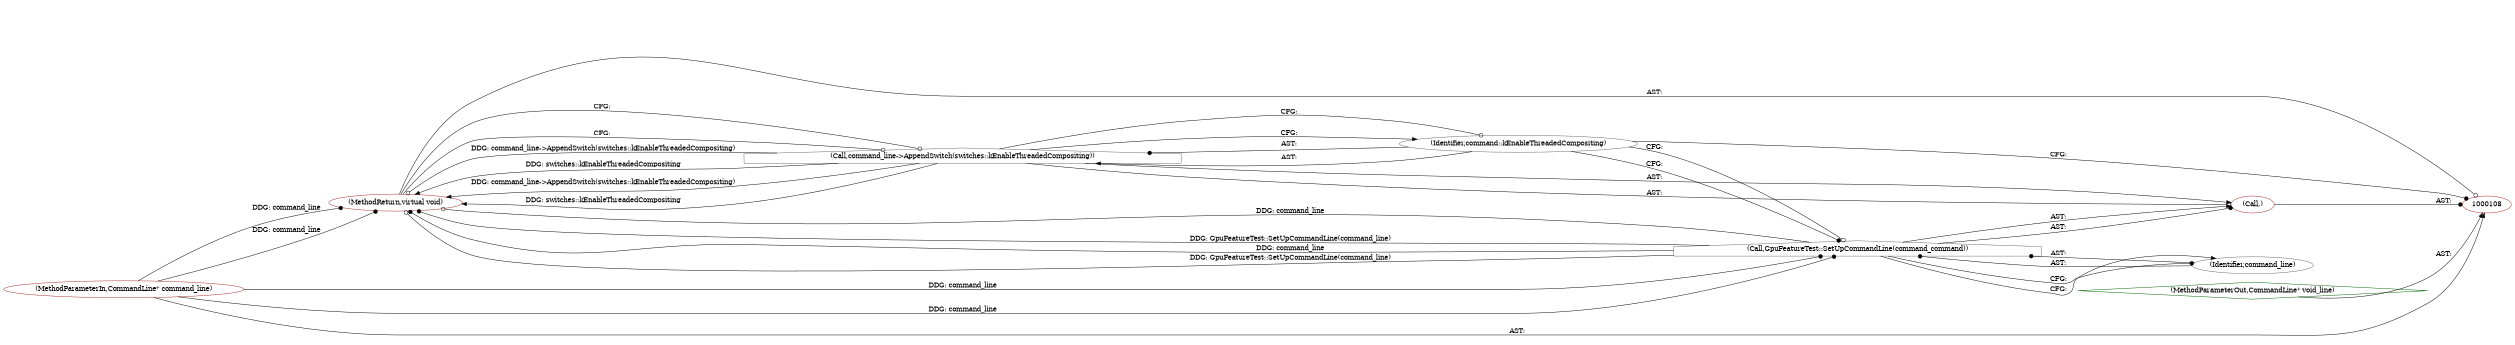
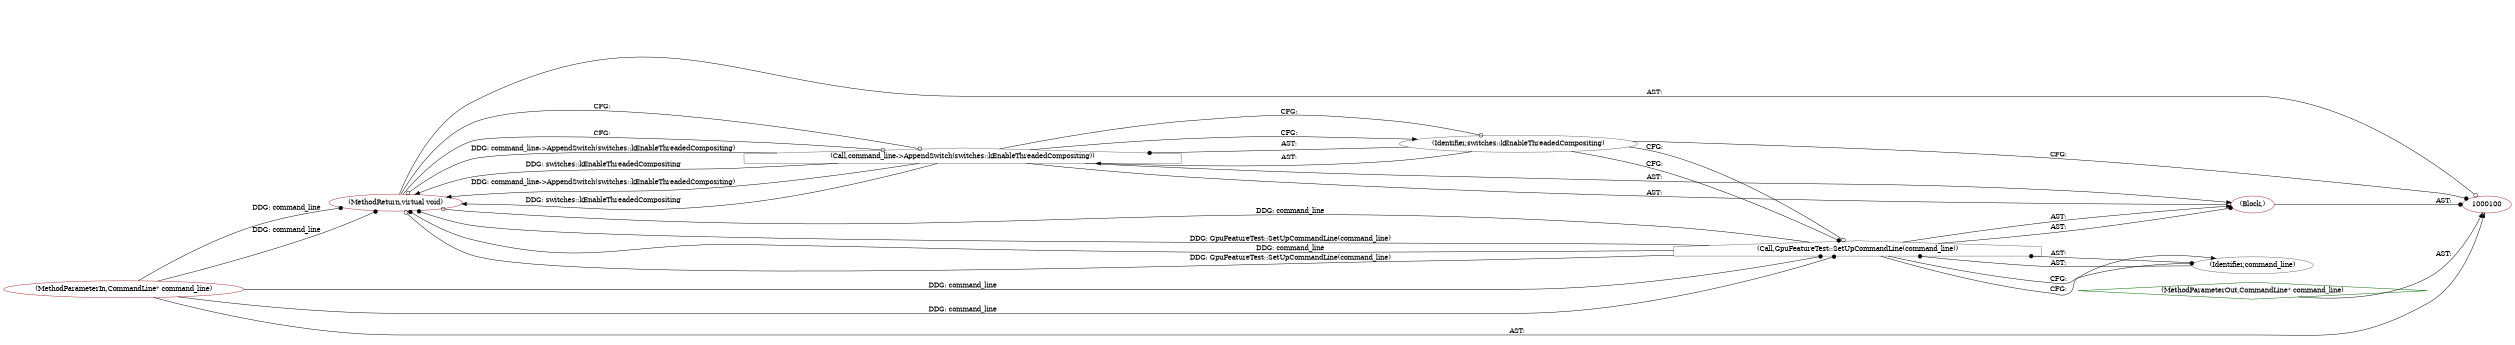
(1518, 144) -> (1518, 144)
(2253, 205) -> (2253, 205)
(2487, 205) -> (2487, 205)
(1858, 249) -> (1858, 249)
(2253, 291) -> (2253, 291)
